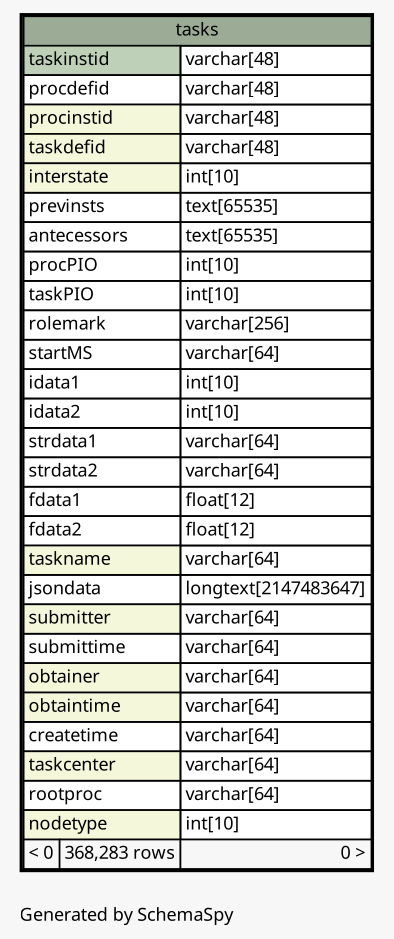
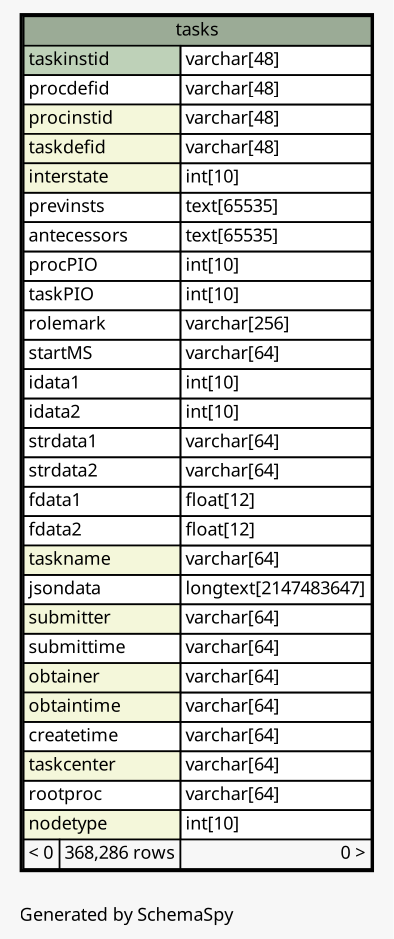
(120, 853) -> (120, 853)
